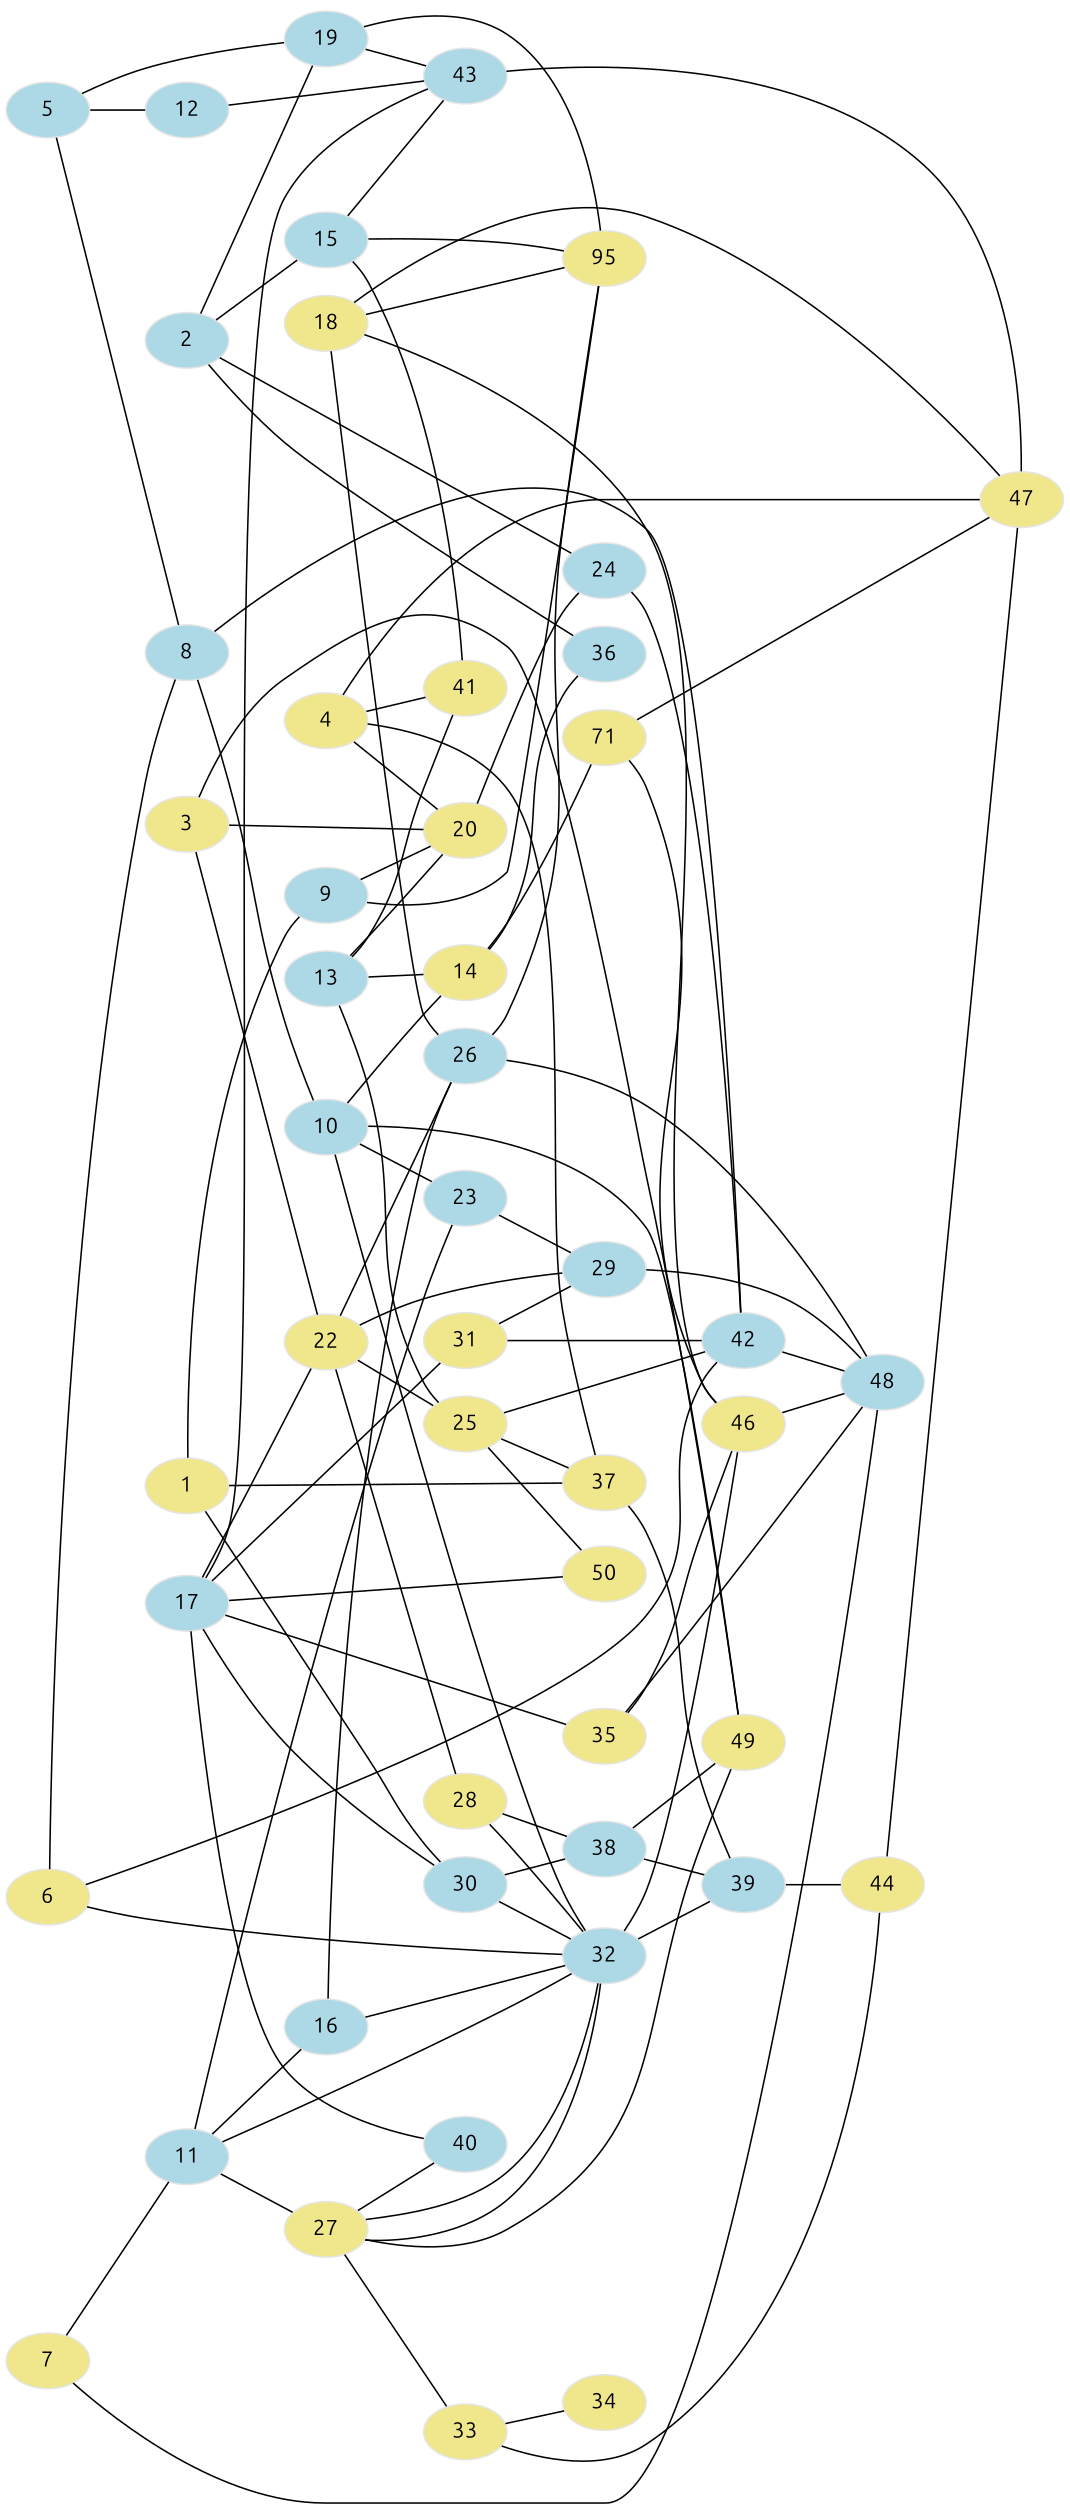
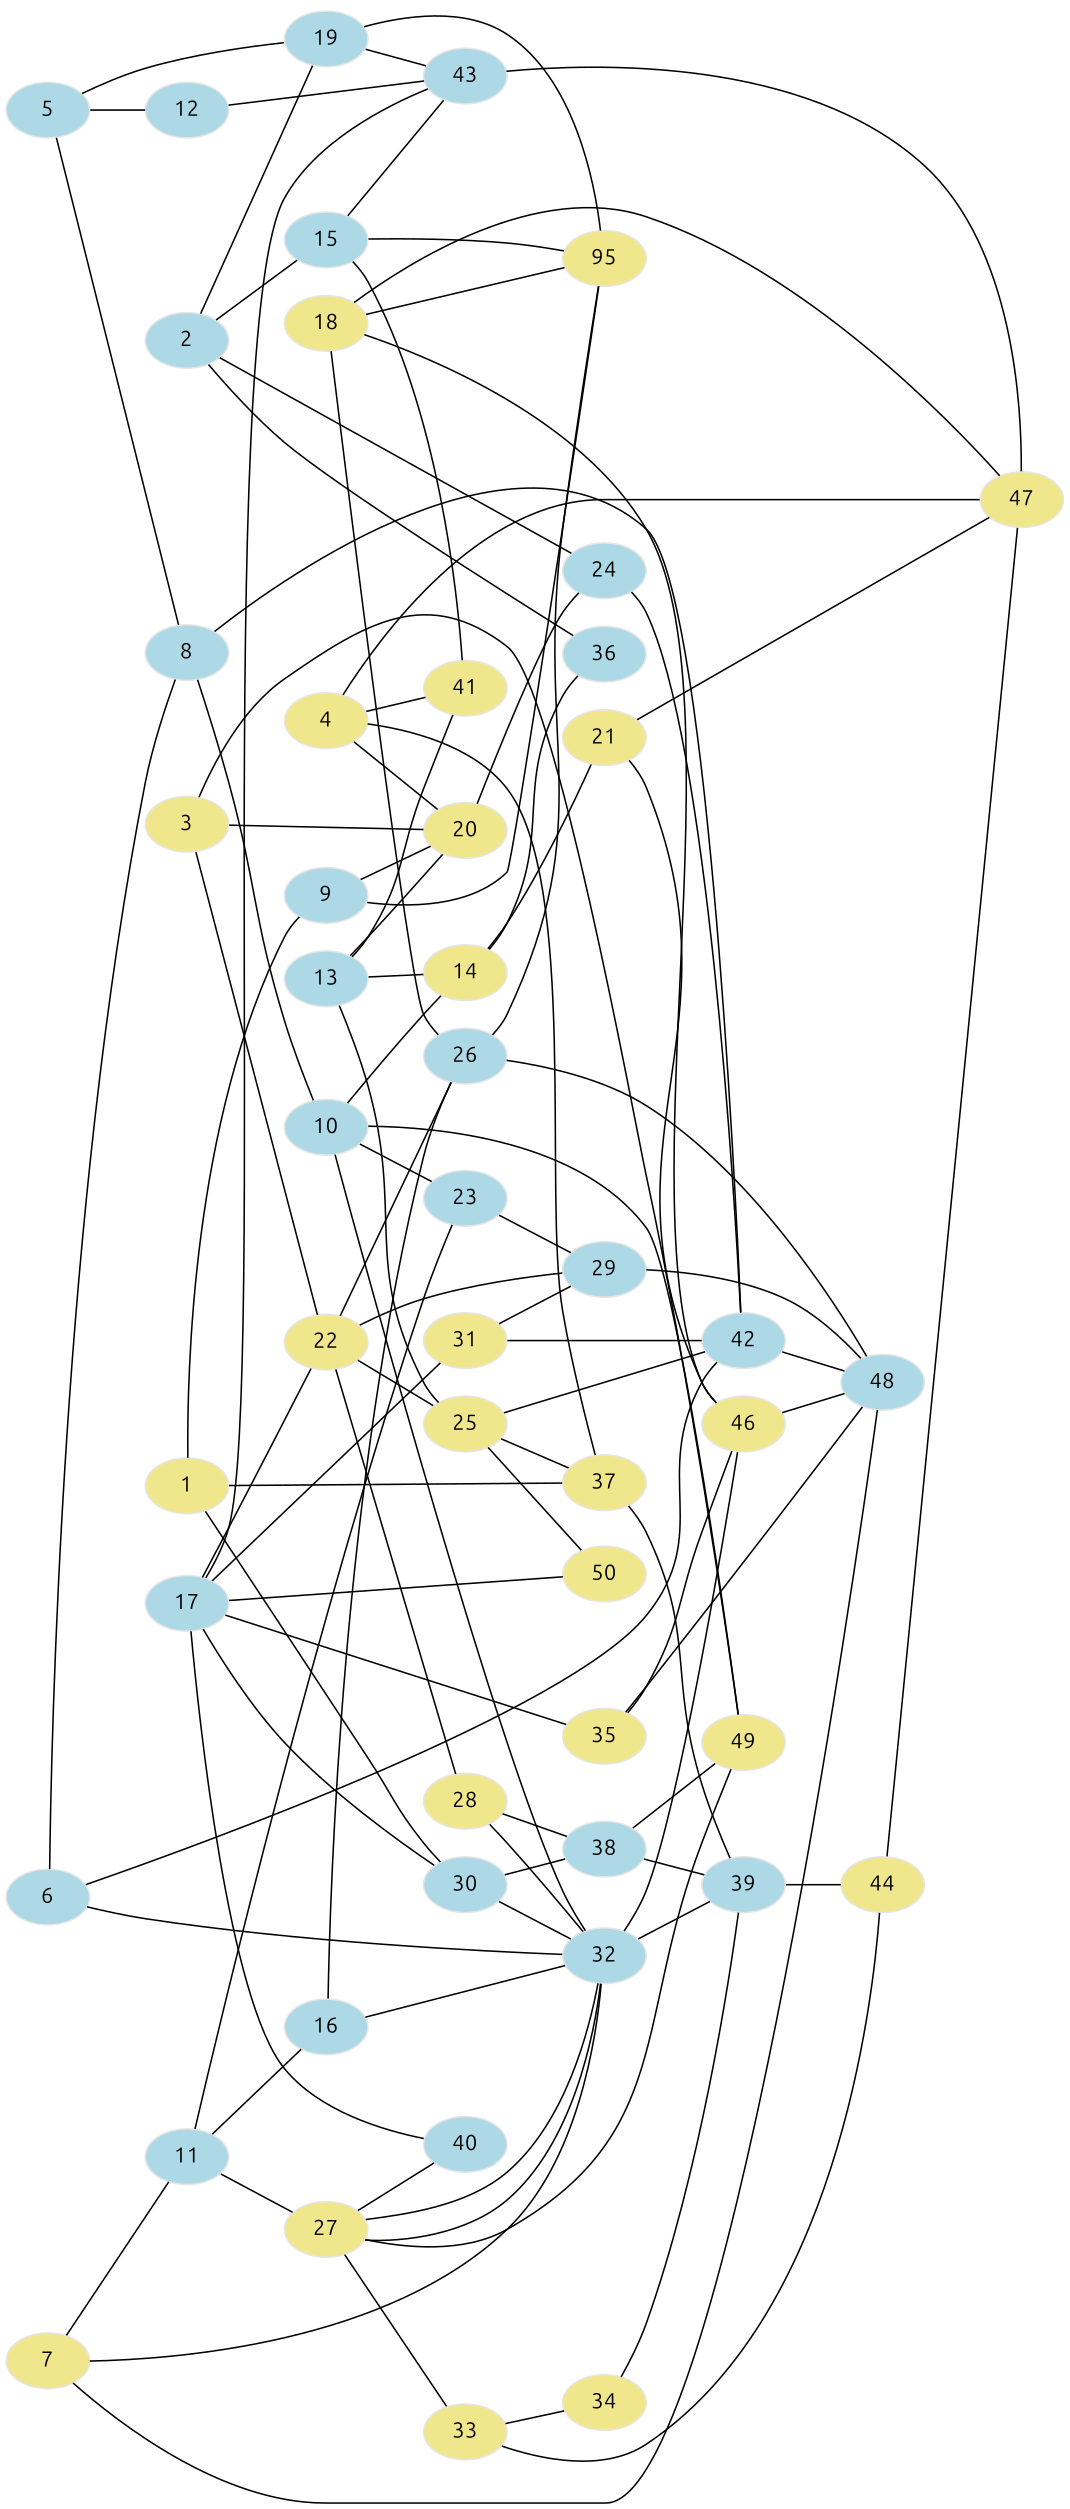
(604, 738) -> (604, 738)
(48, 1897) -> (48, 1897)
(399, 2061) -> (434, 2281)
none -> (696, 2149)
